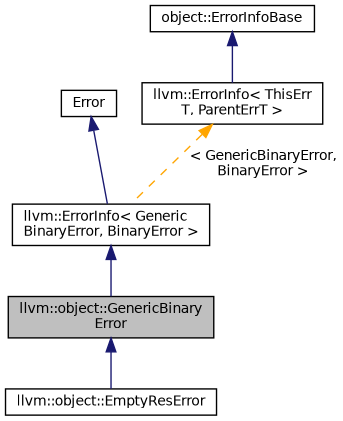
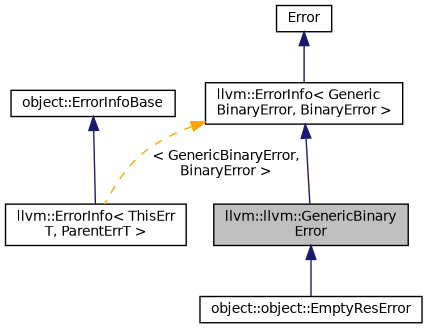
(167, 169) -> (140, 156)
(111, 317) -> (311, 225)
(111, 402) -> (311, 310)
